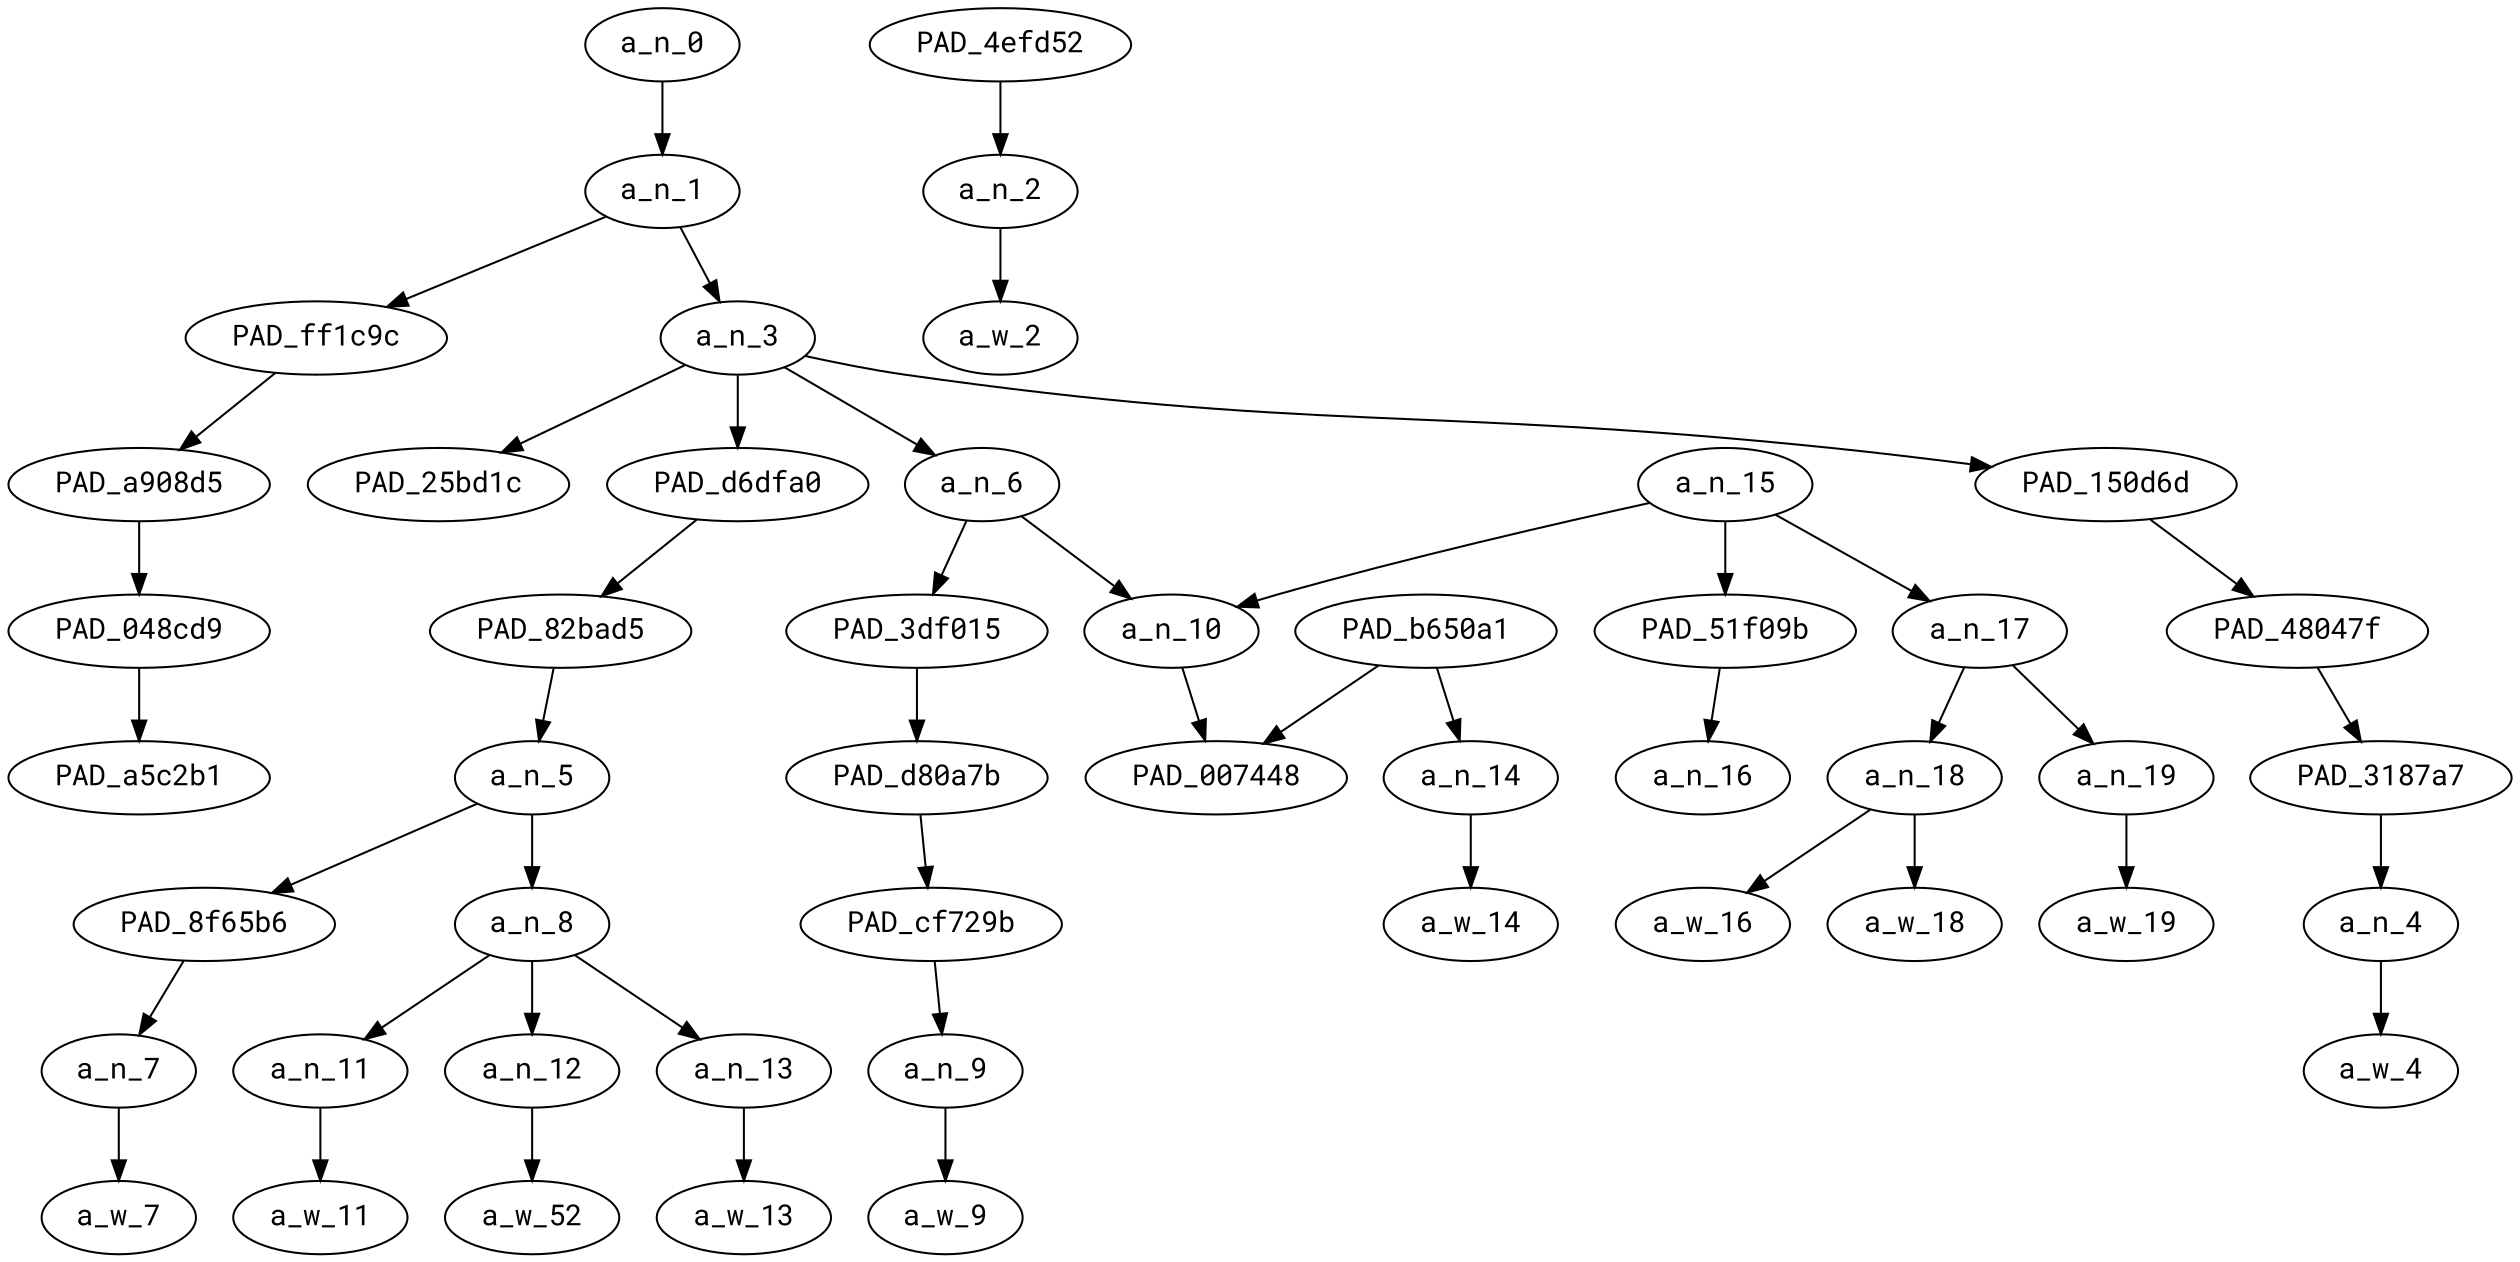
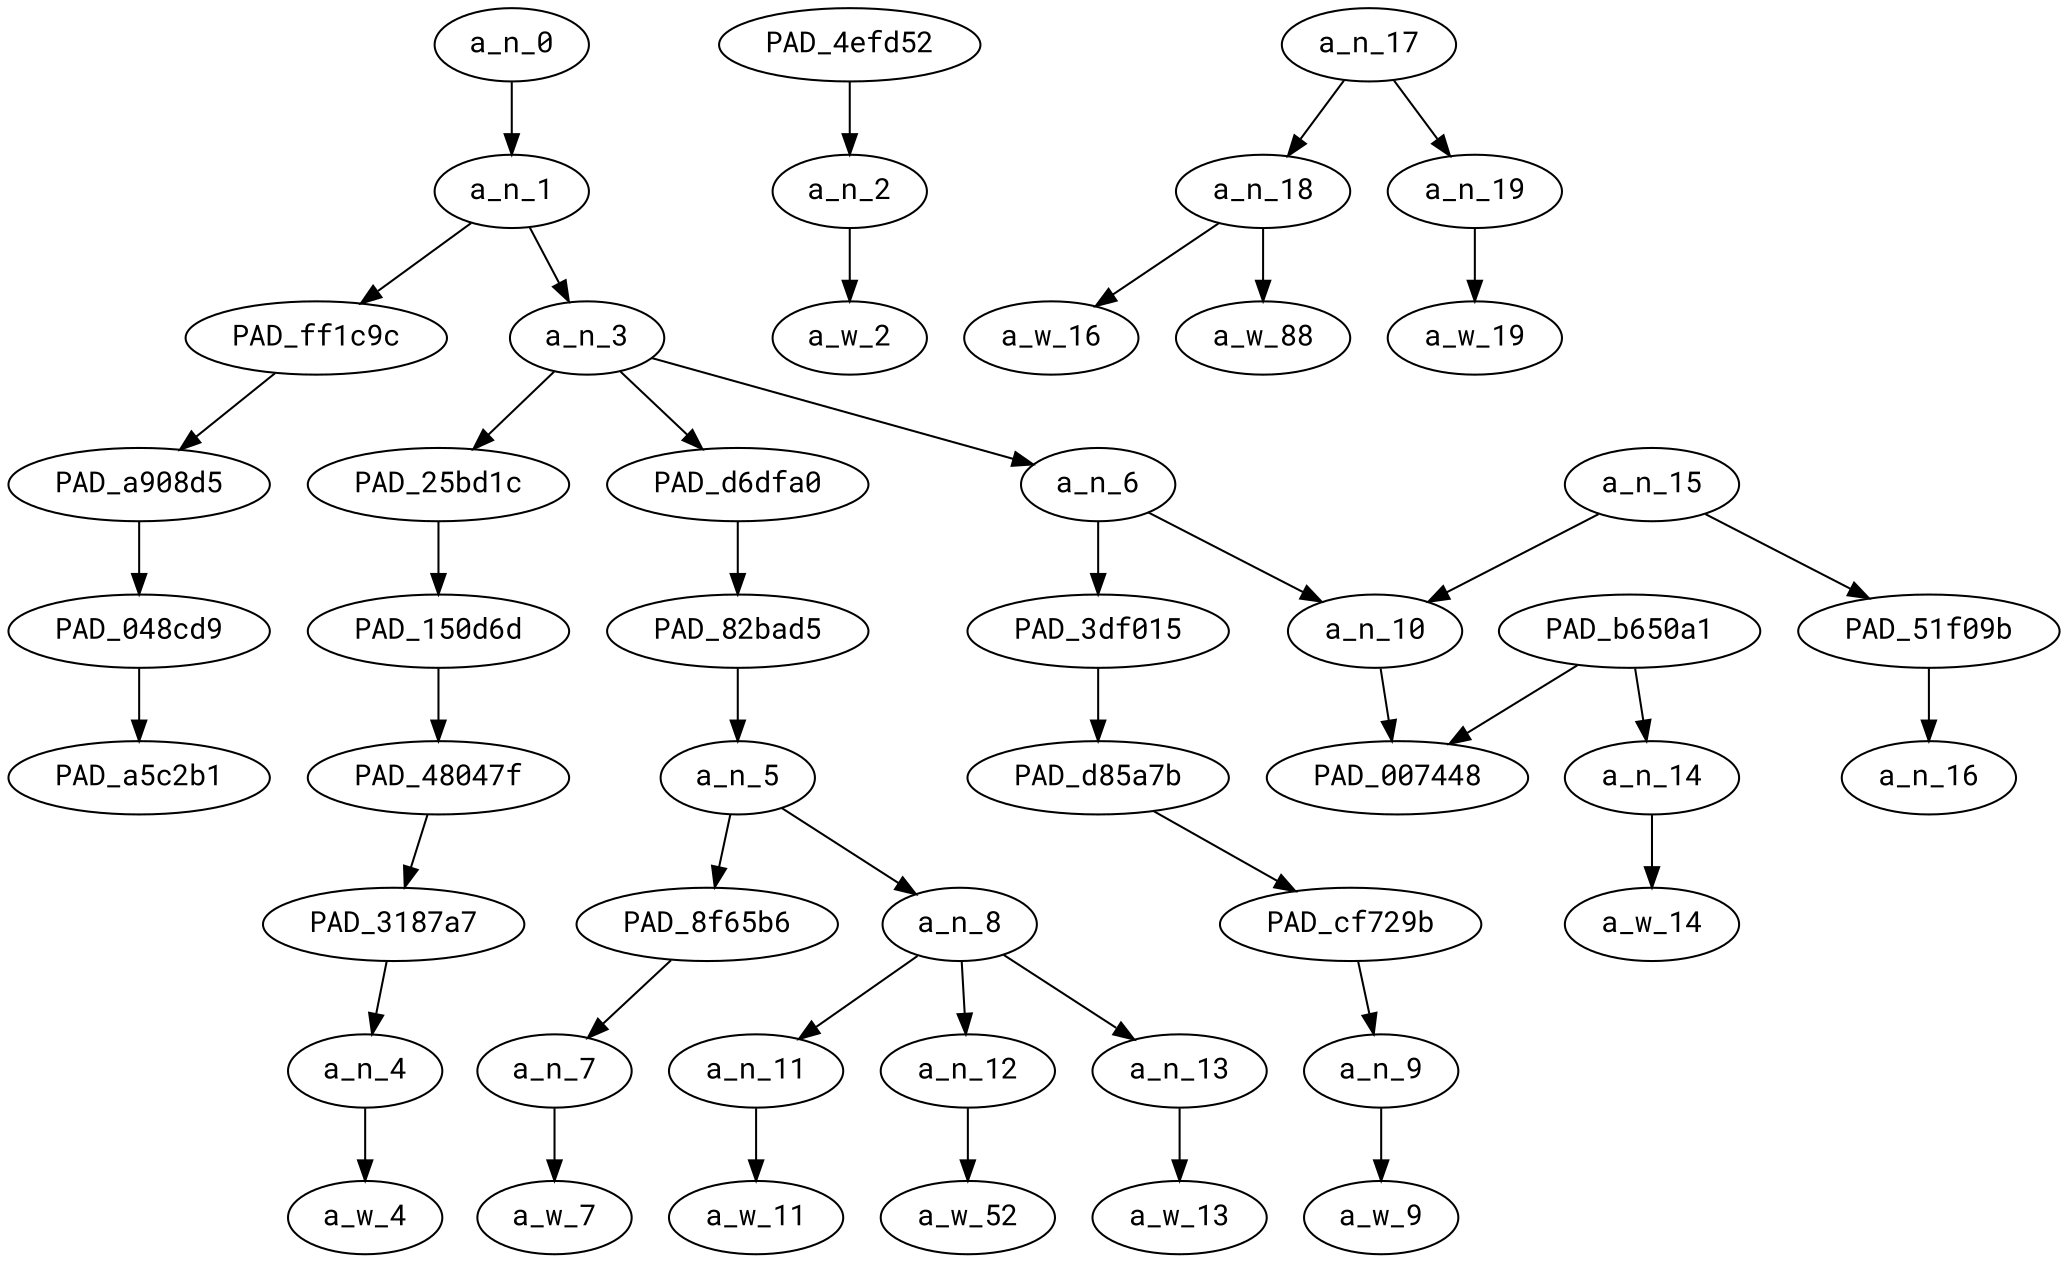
(1387, 418) -> (438, 548)
(1844, 553) -> none
(917, 778) -> (1098, 778)
(1915, 924) -> (1263, 338)
